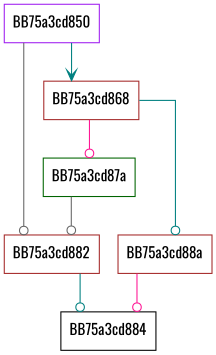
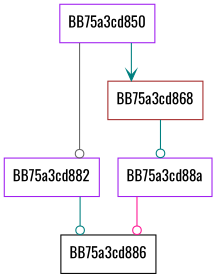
(89, 177) -> none
(52, 254) -> (52, 177)
(165, 254) -> (165, 177)
(108, 331) -> (108, 254)
